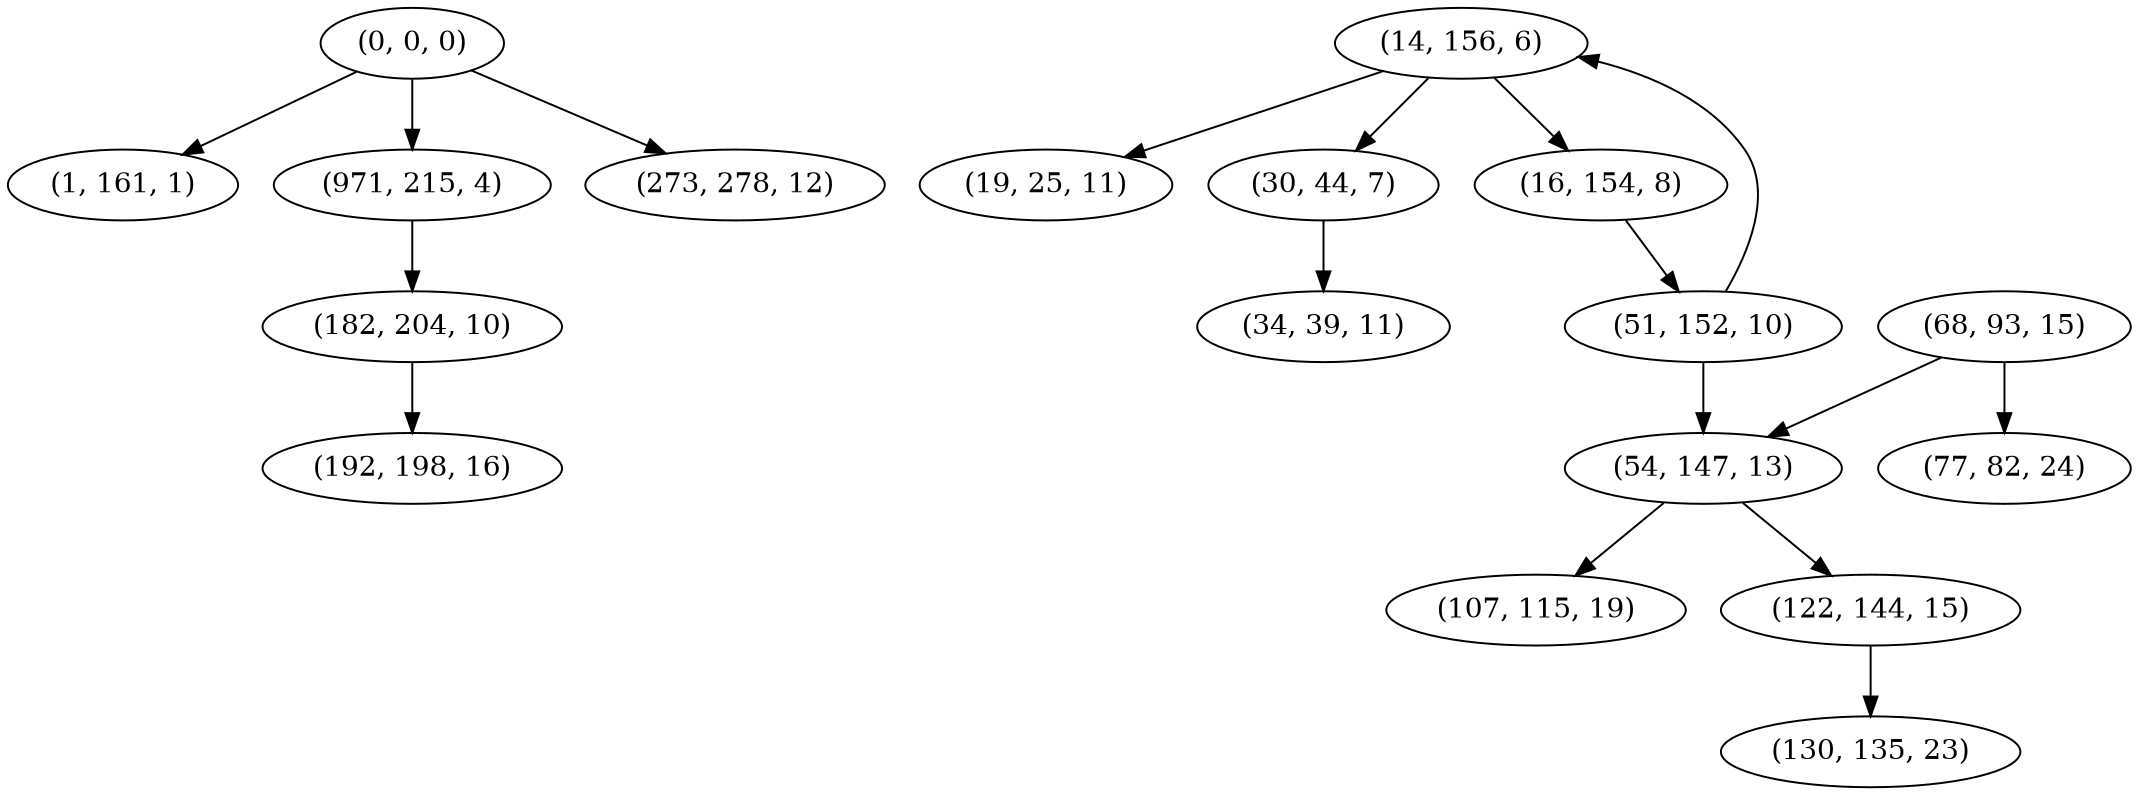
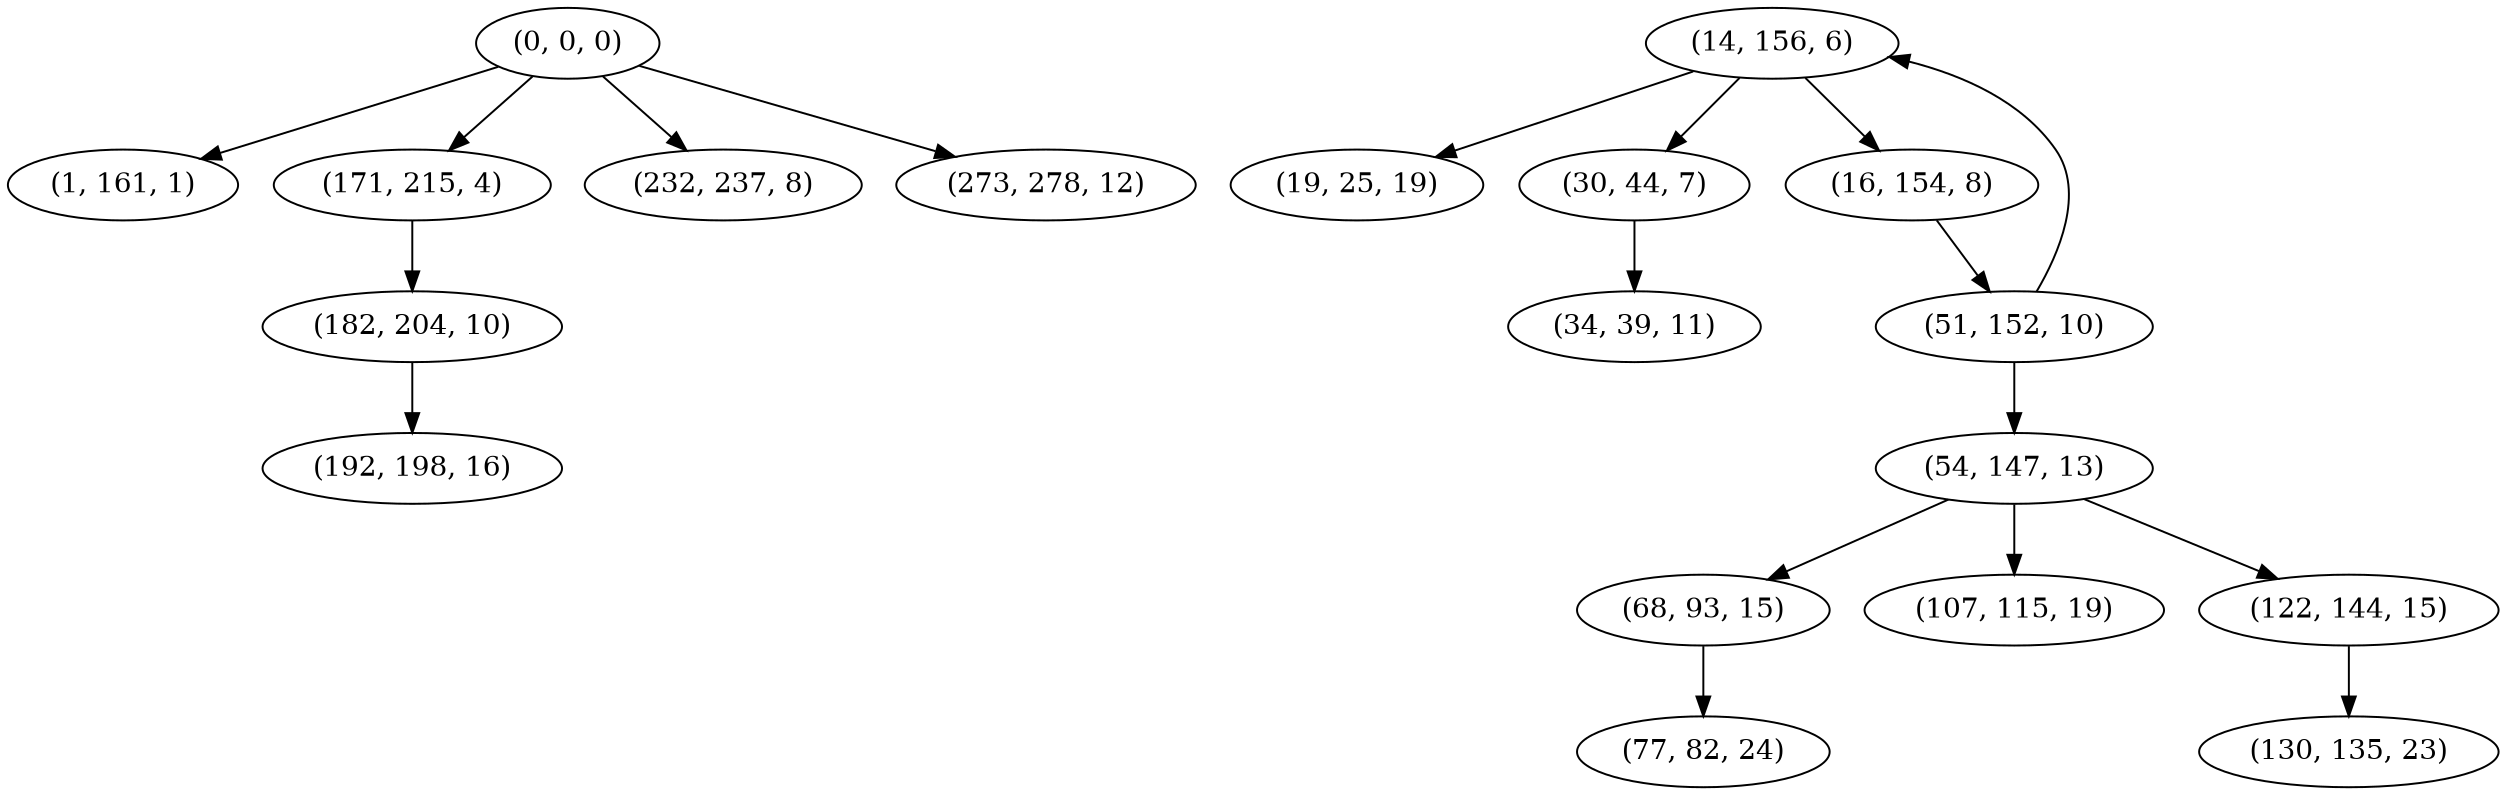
(412, 185) -> (412, 185)
none -> (723, 185)
(1046, 185) -> (1357, 185)
(1864, 393) -> (1867, 536)
